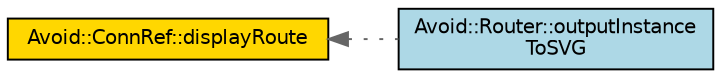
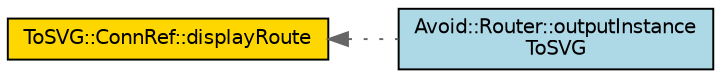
(168, 39) -> (168, 39)
